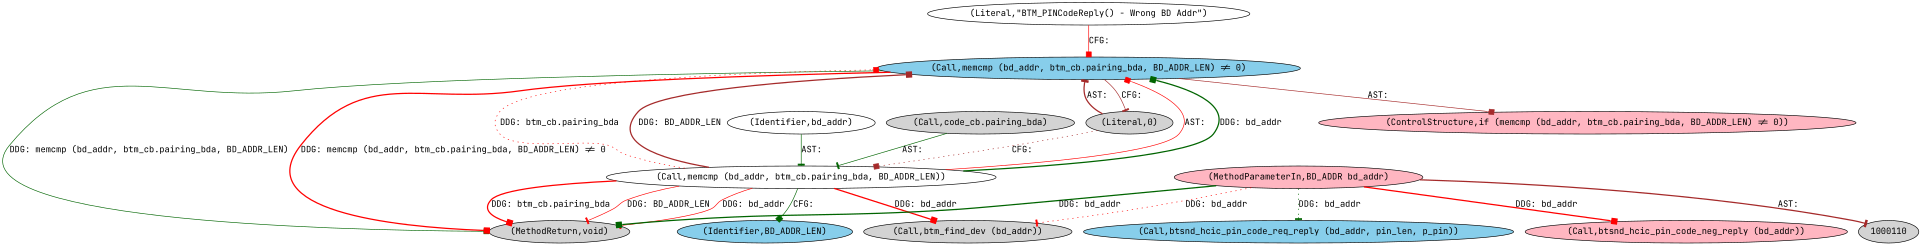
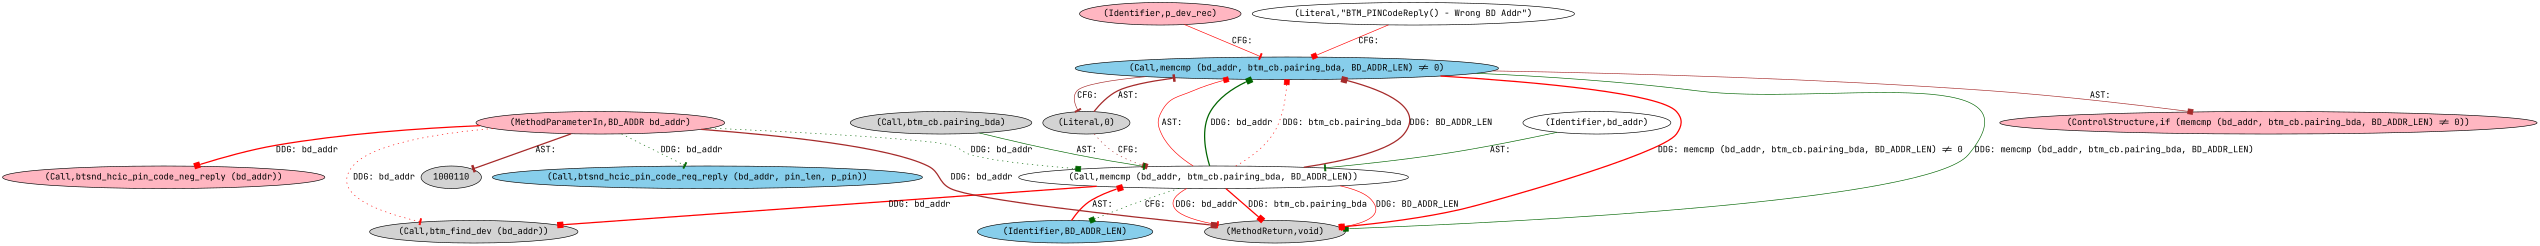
none -> (1160, 14)
(980, 123) -> (941, 123)
none -> (894, 139)
none -> (1091, 201)
(791, 203) -> (1137, 203)
(920, 212) -> (950, 188)
